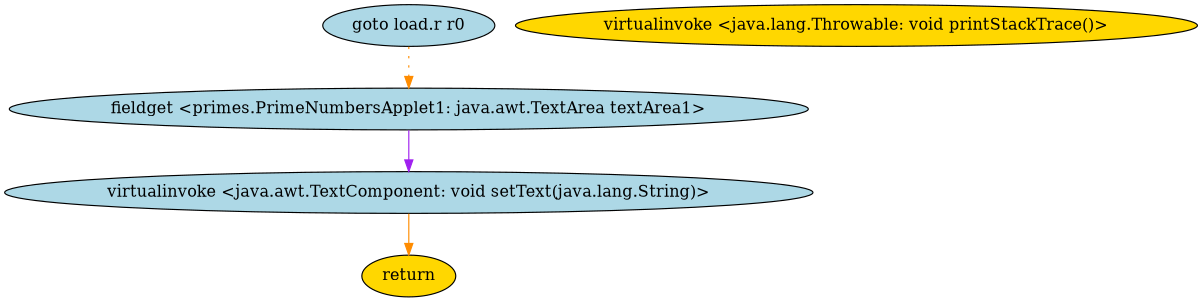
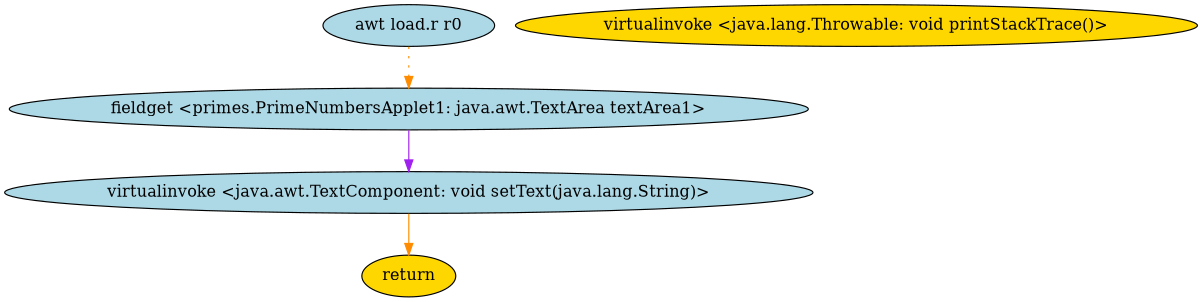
(409, 26) -> (409, 26)
